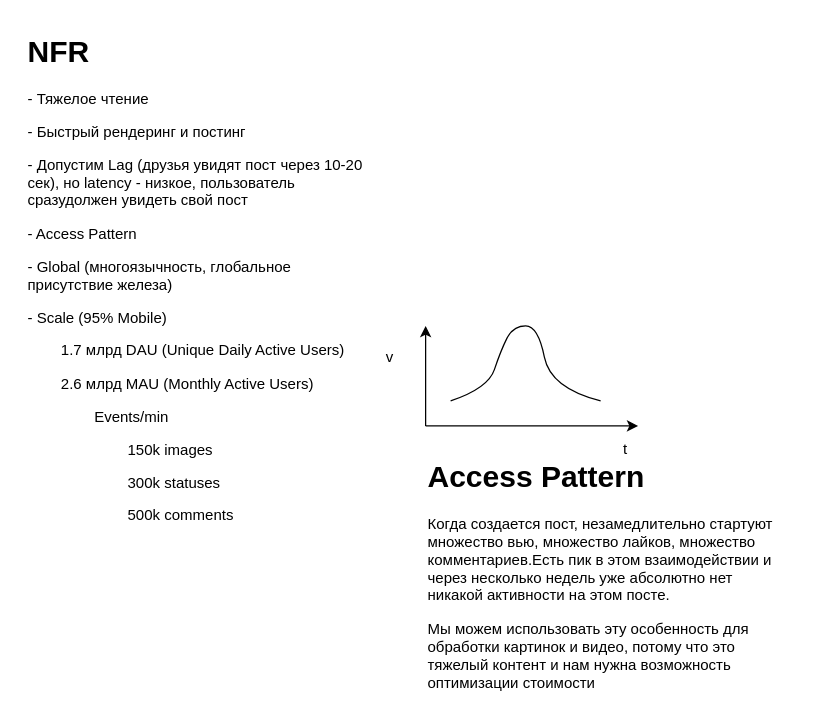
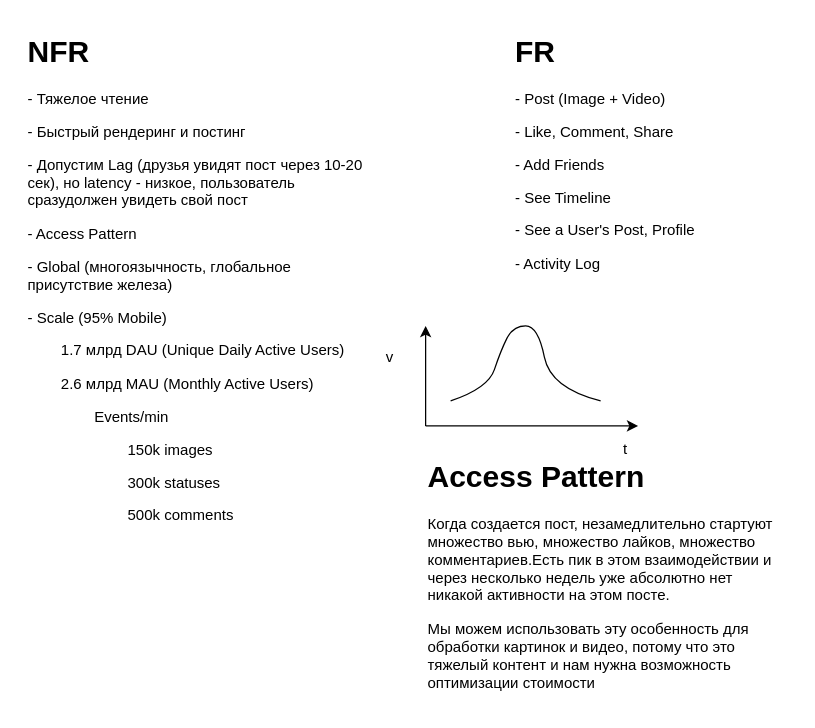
none -> (626, 157)
